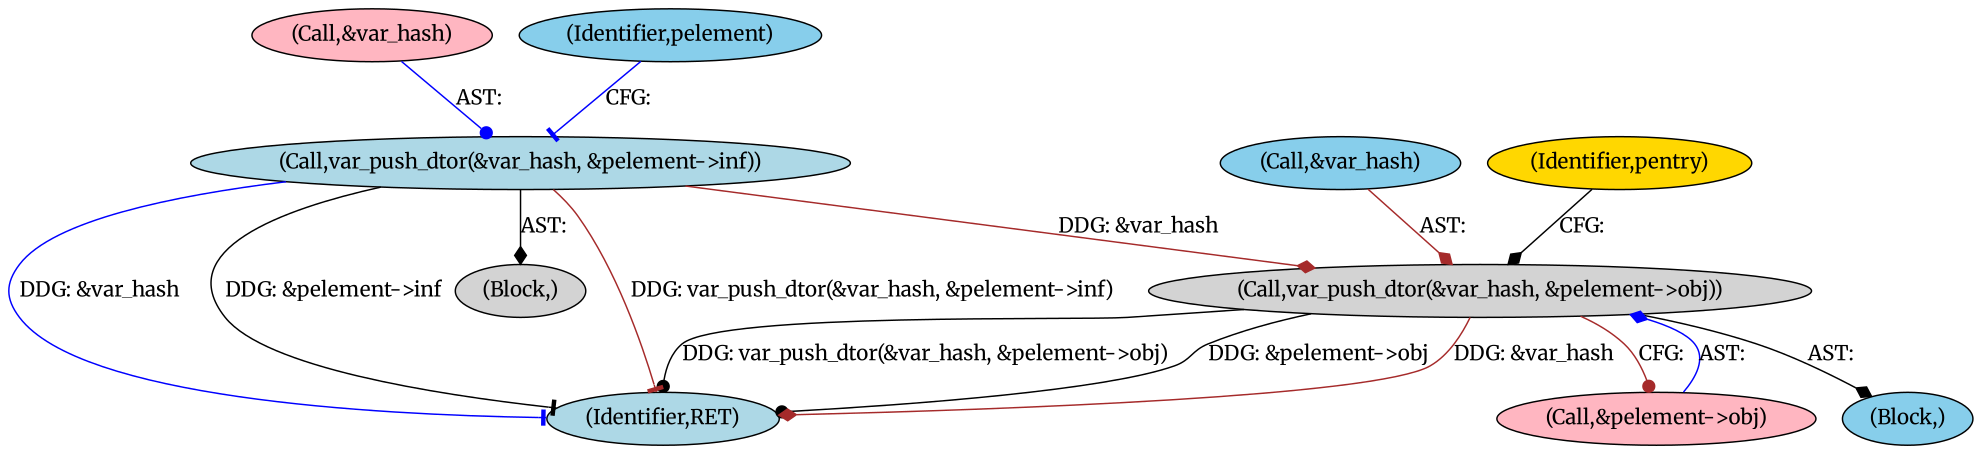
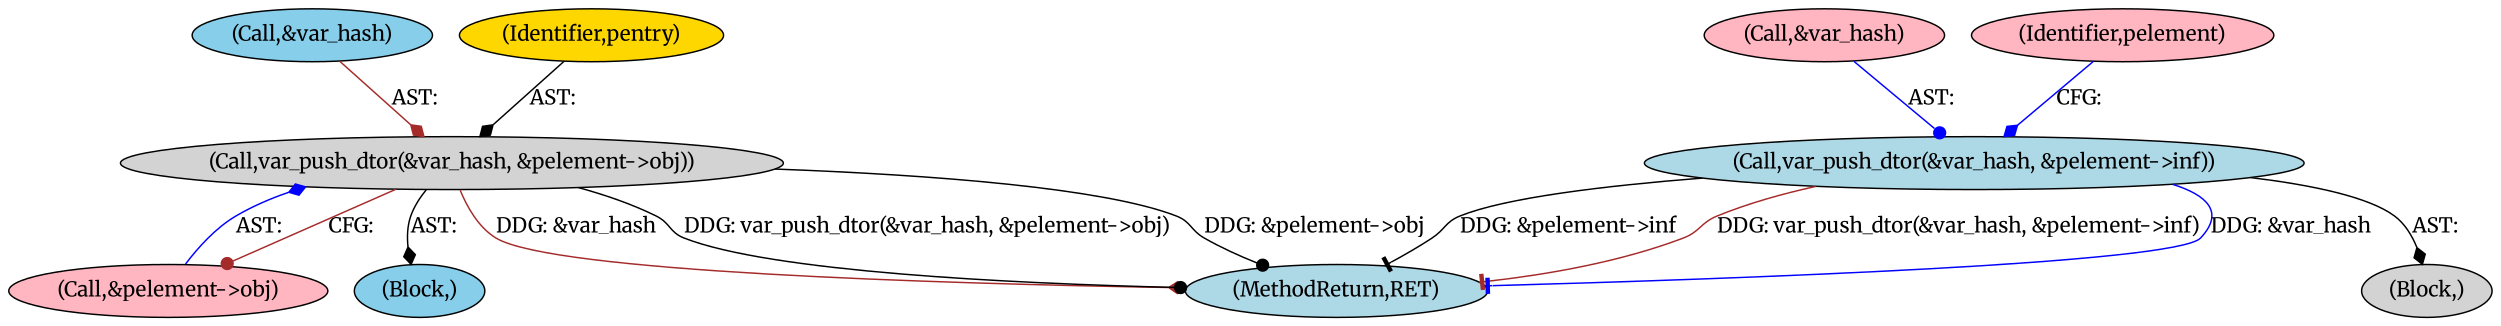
(670, 35) -> (2123, 35)
(599, 97) -> (2056, 93)
(991, 226) -> none
(1584, 227) -> (556, 99)
(663, 419) -> (1337, 291)
